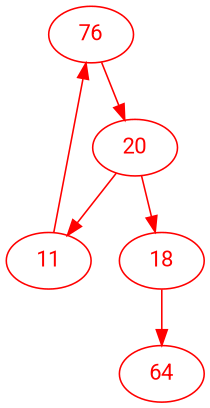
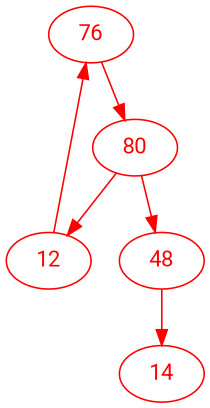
(135, 148) -> (135, 148)
(49, 261) -> (49, 261)
(162, 261) -> (162, 261)
(162, 374) -> (162, 374)
